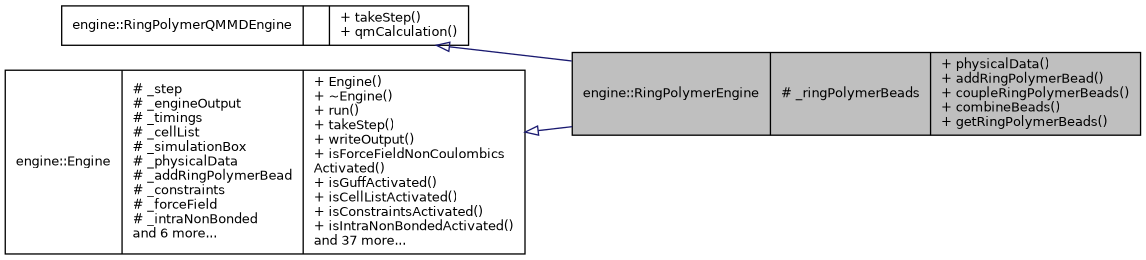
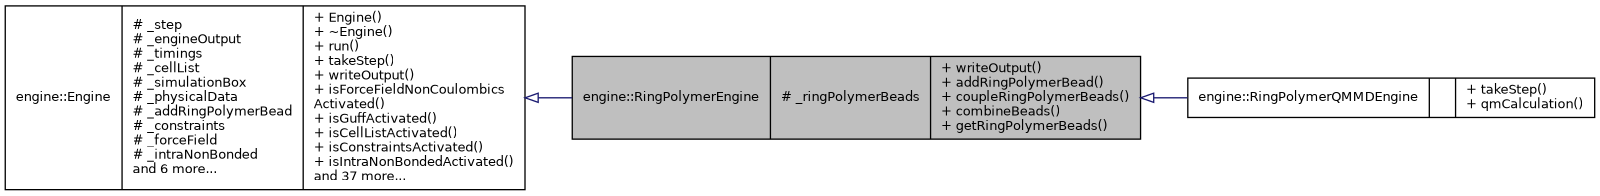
(511, 54) -> (1171, 98)
(996, 64) -> (992, 68)
